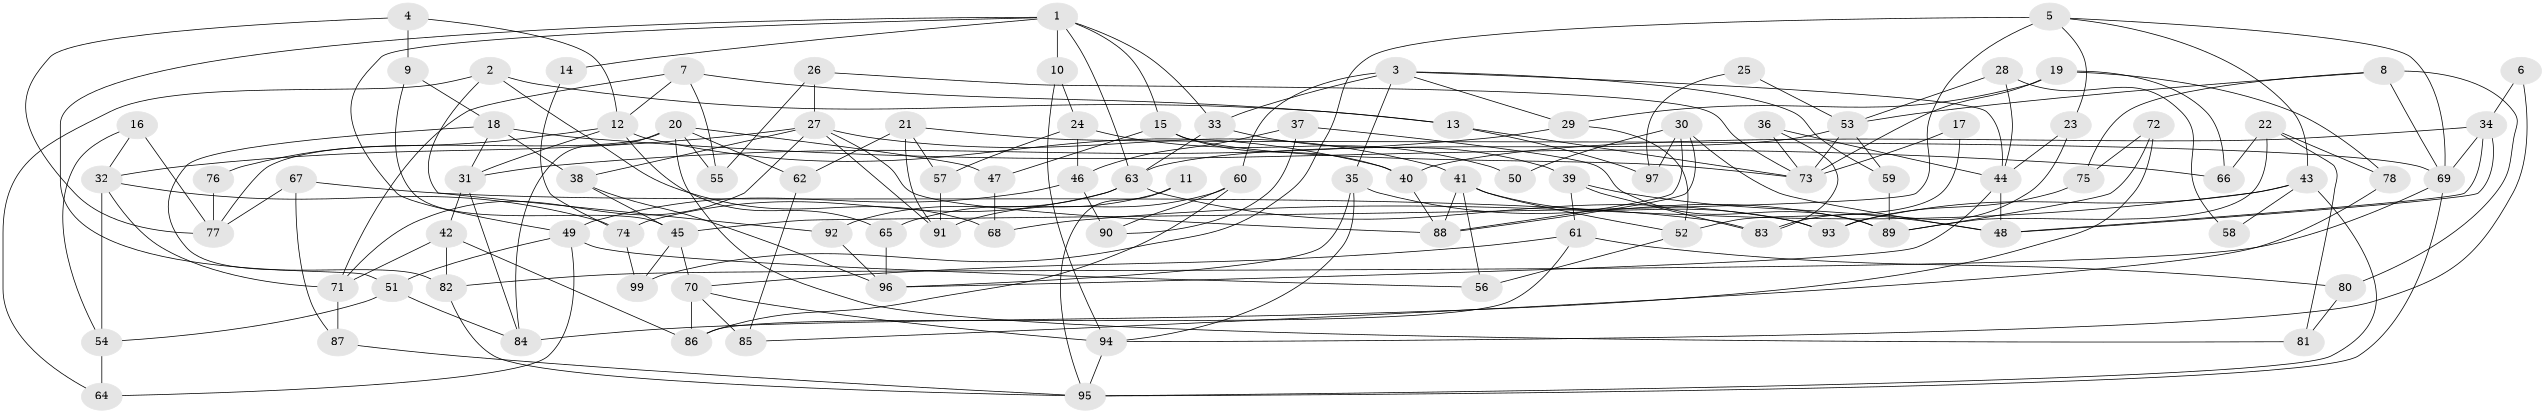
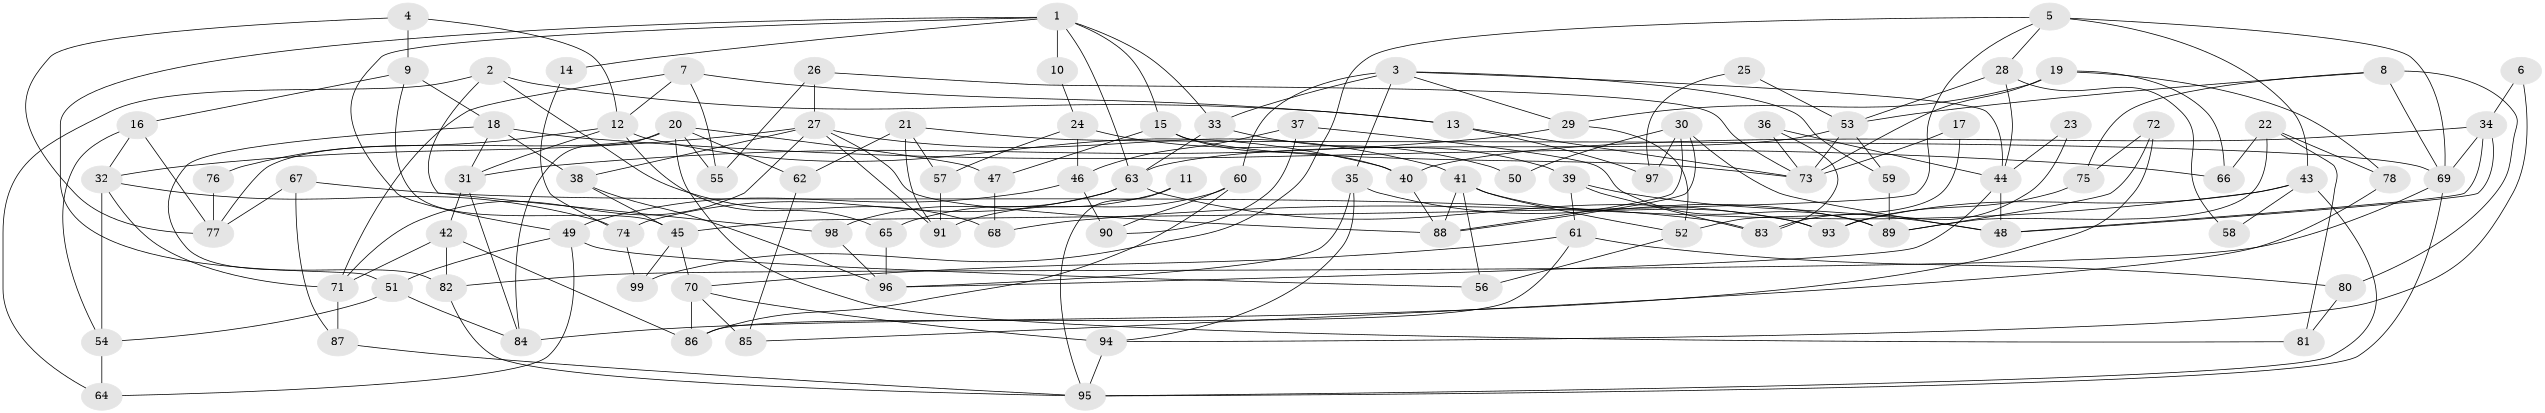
(2086, 67) -> (2026, 44)
none -> (273, 98)
(1050, 192) -> none
(832, 234) -> (832, 234)
